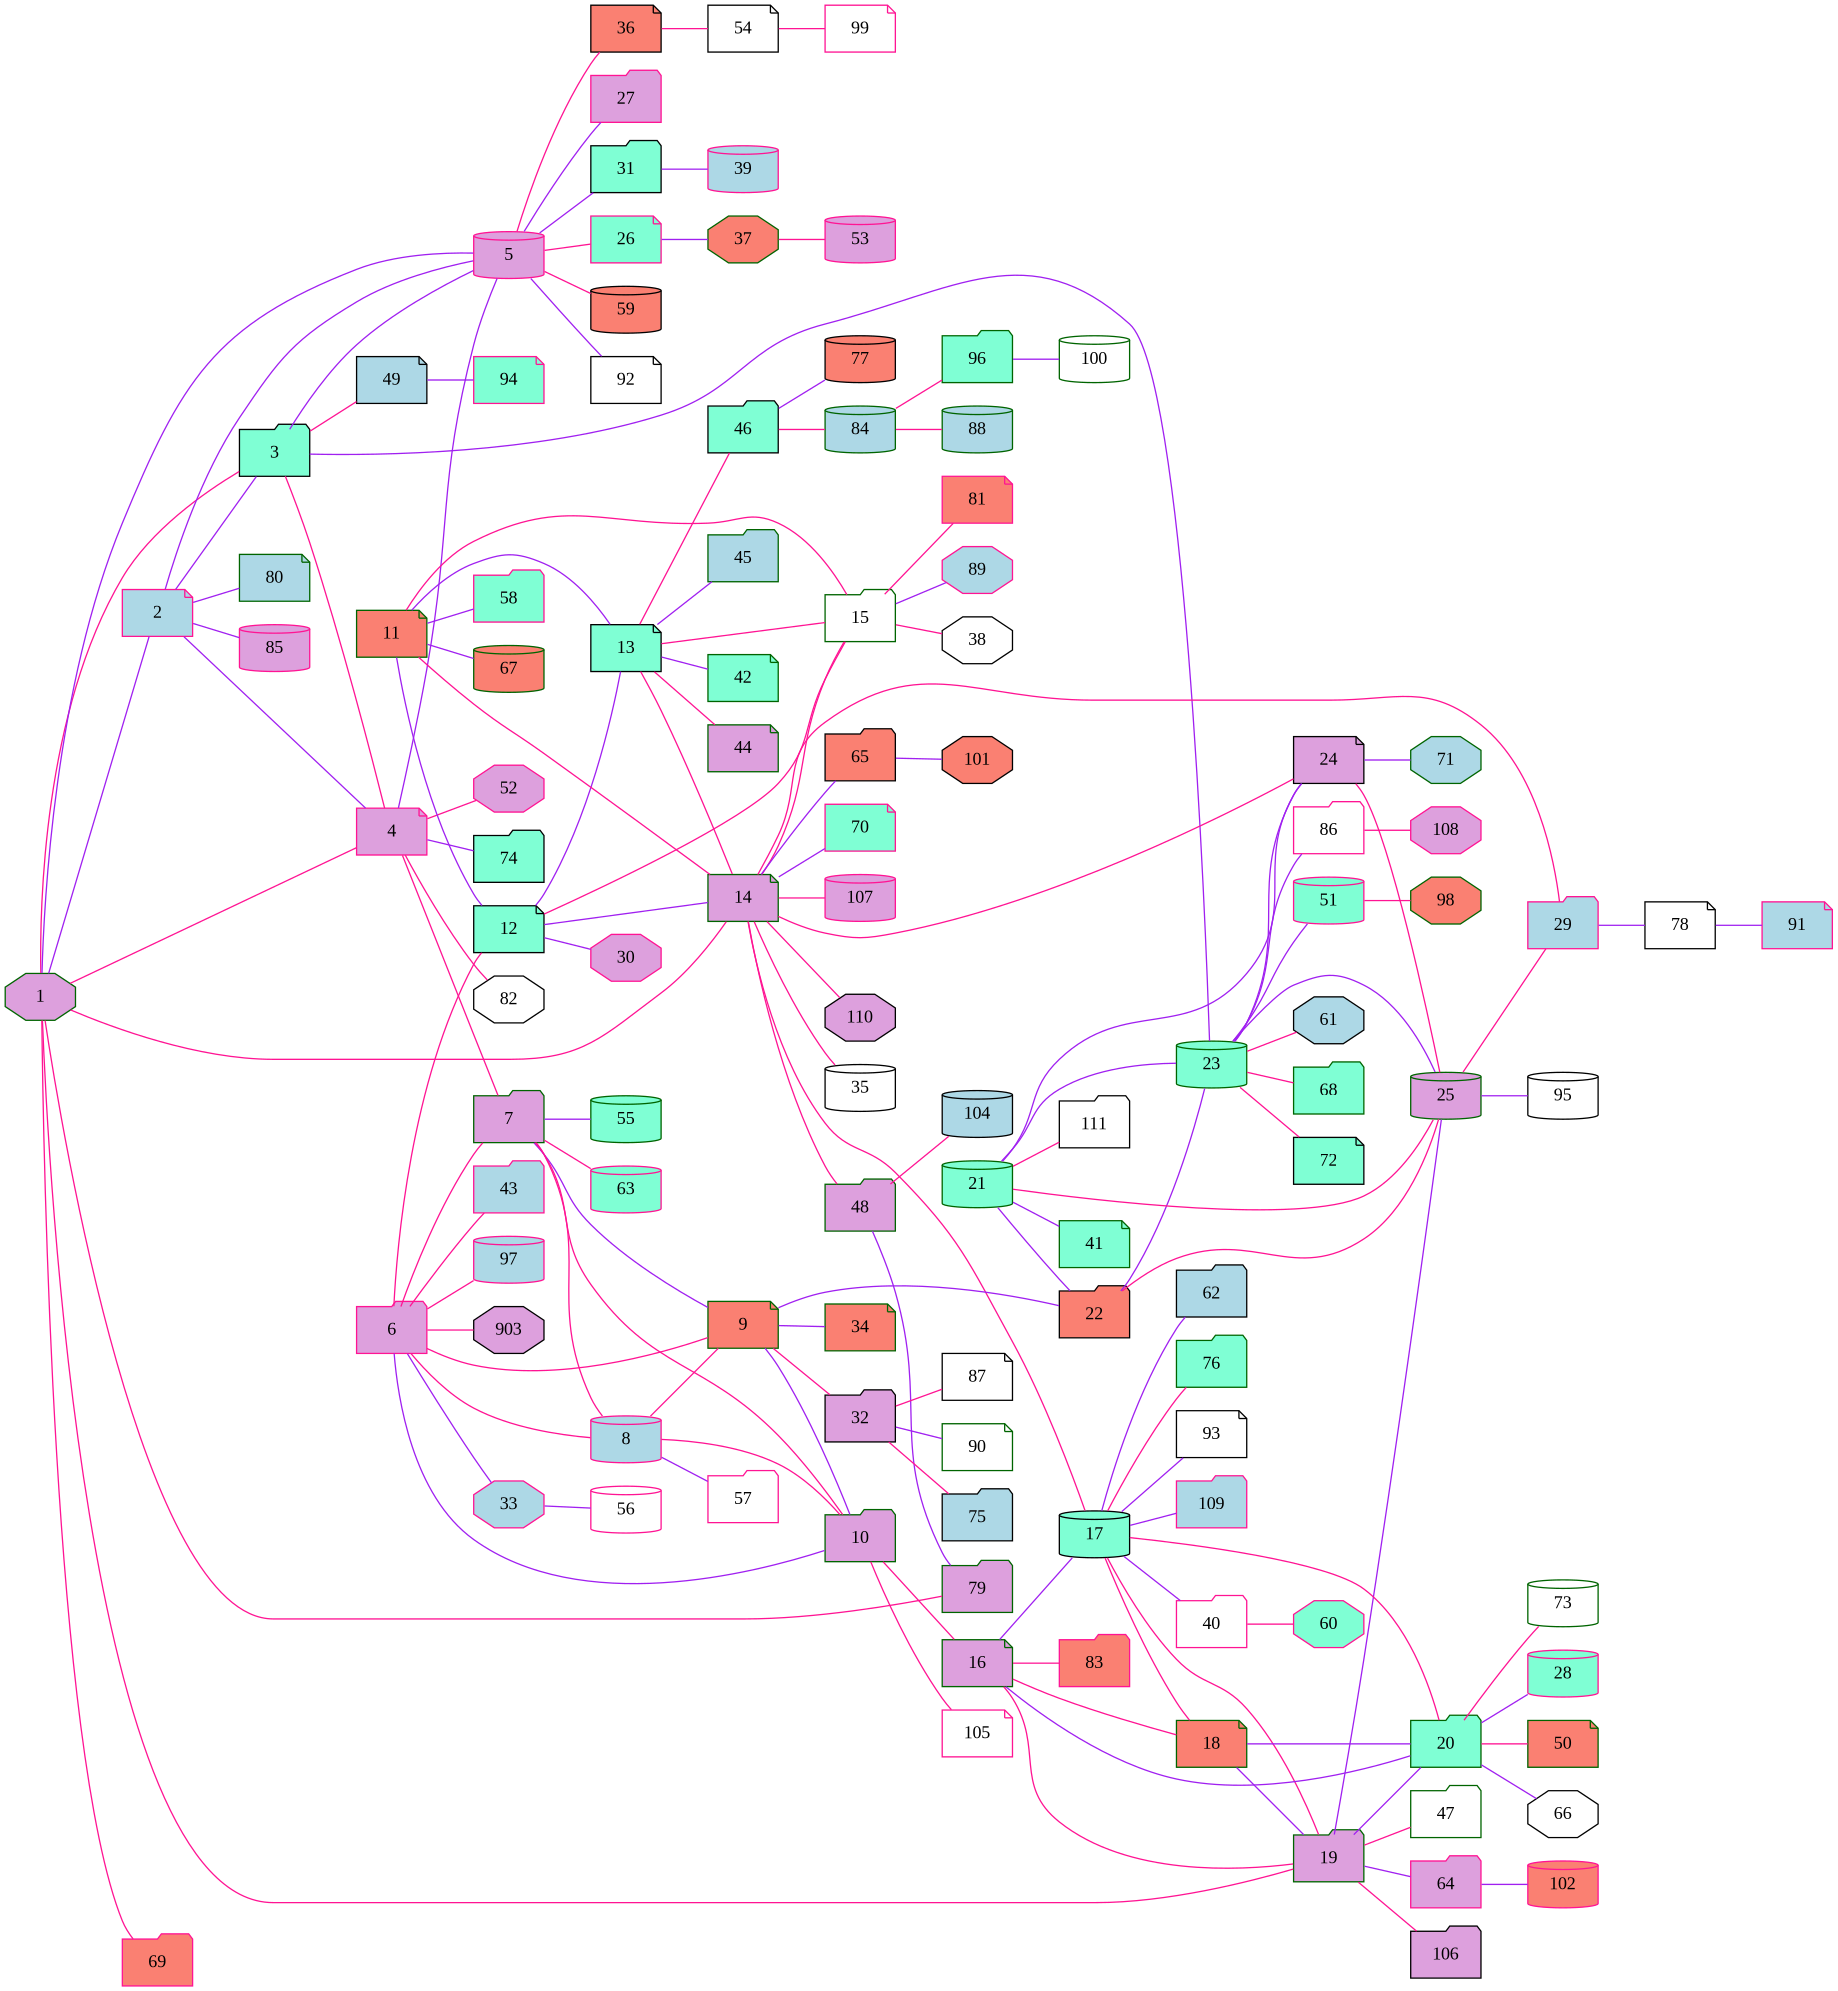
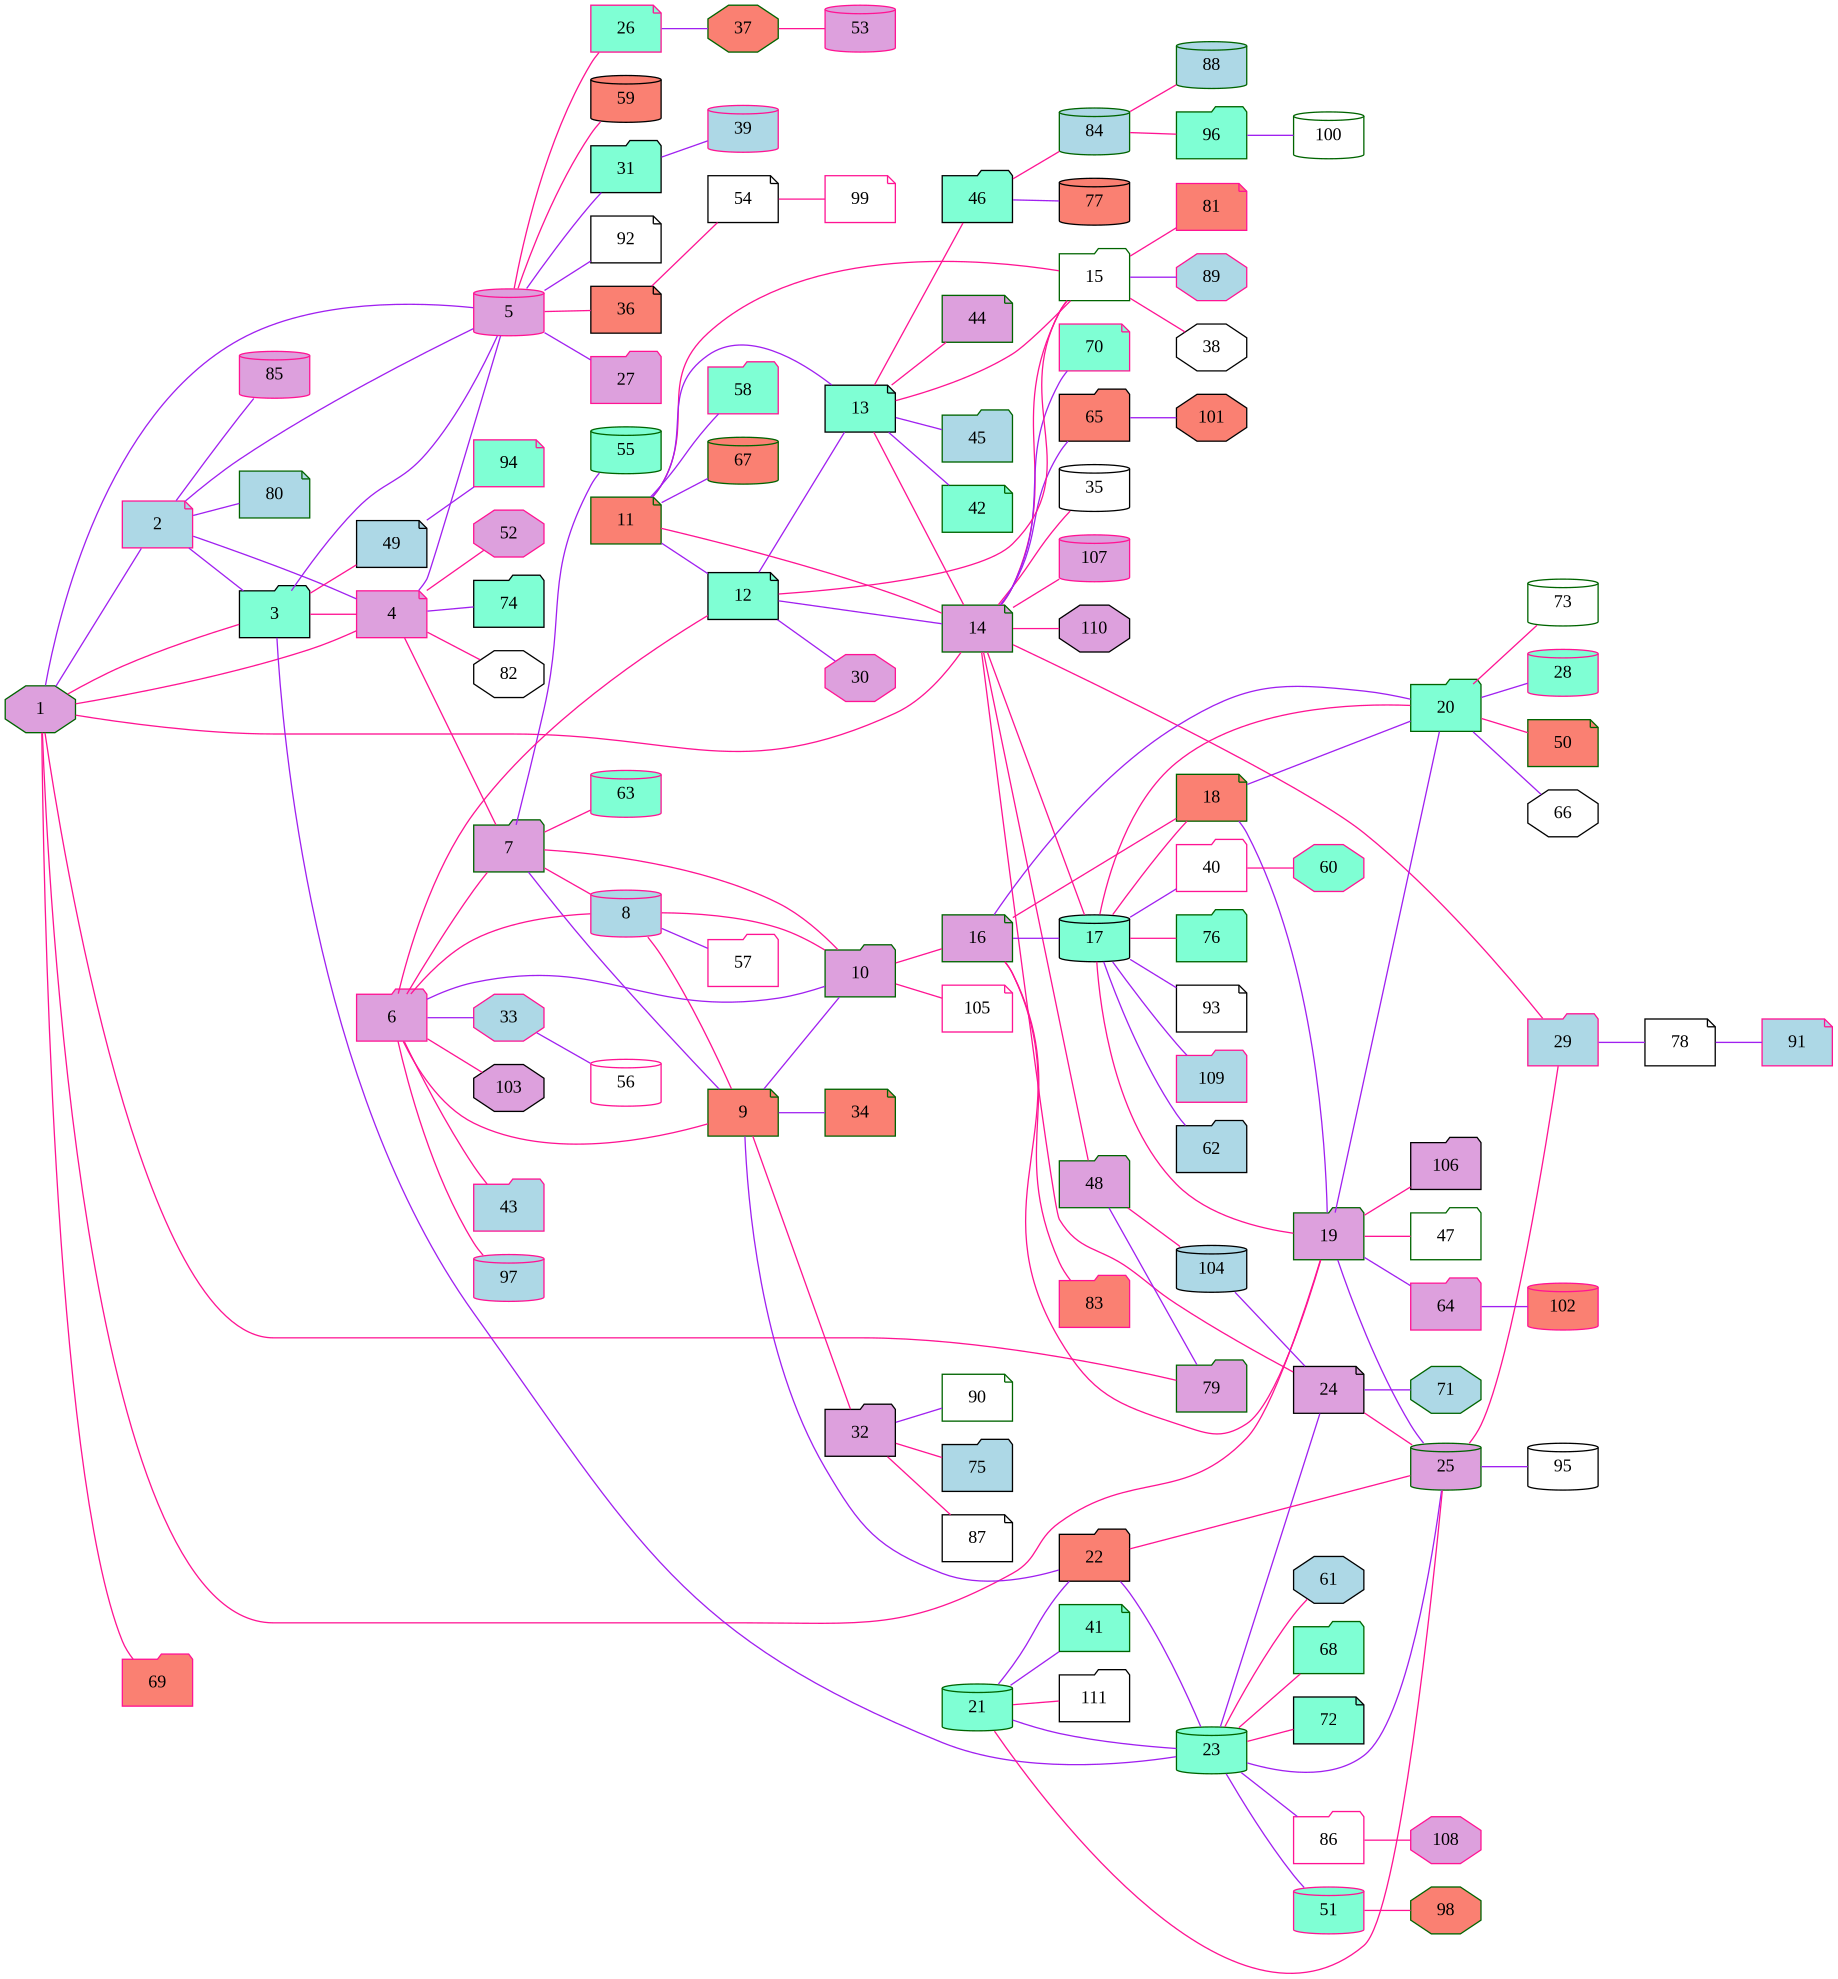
(1196, 1010) -> (1270, 1329)
(509, 1330) -> (509, 1088)
